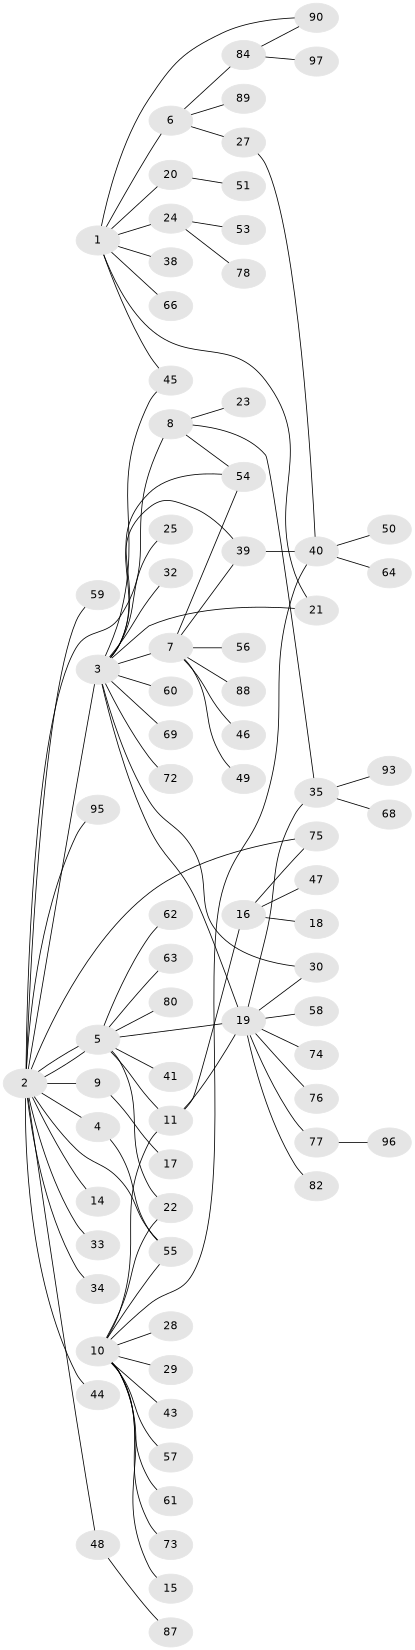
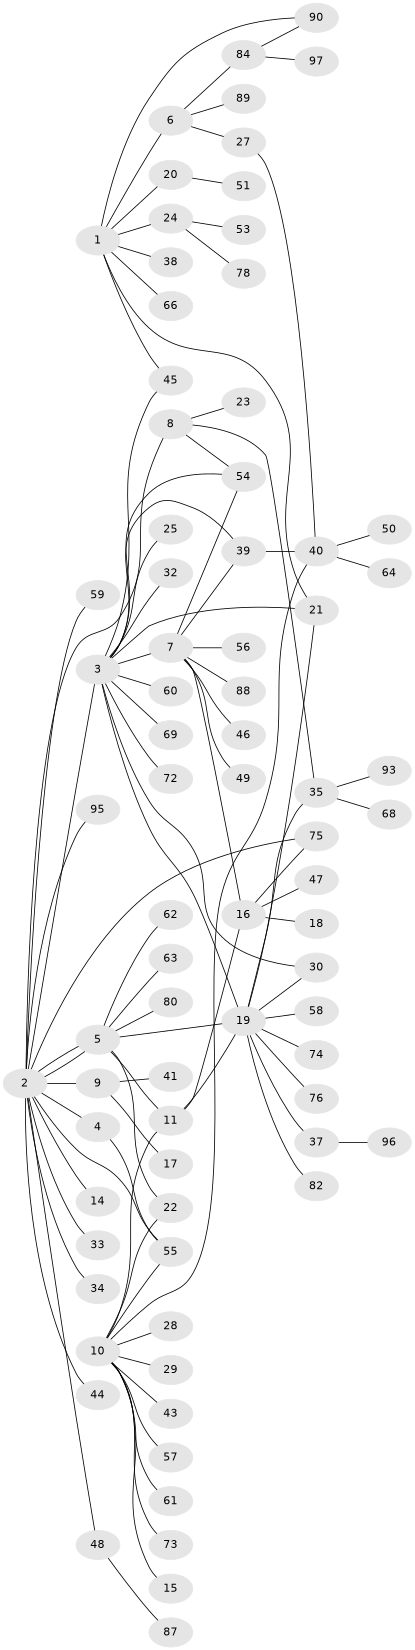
none -> (217, 778)
none -> (287, 817)
(134, 1058) -> (140, 1080)
(317, 1143) -> (317, 1143)
